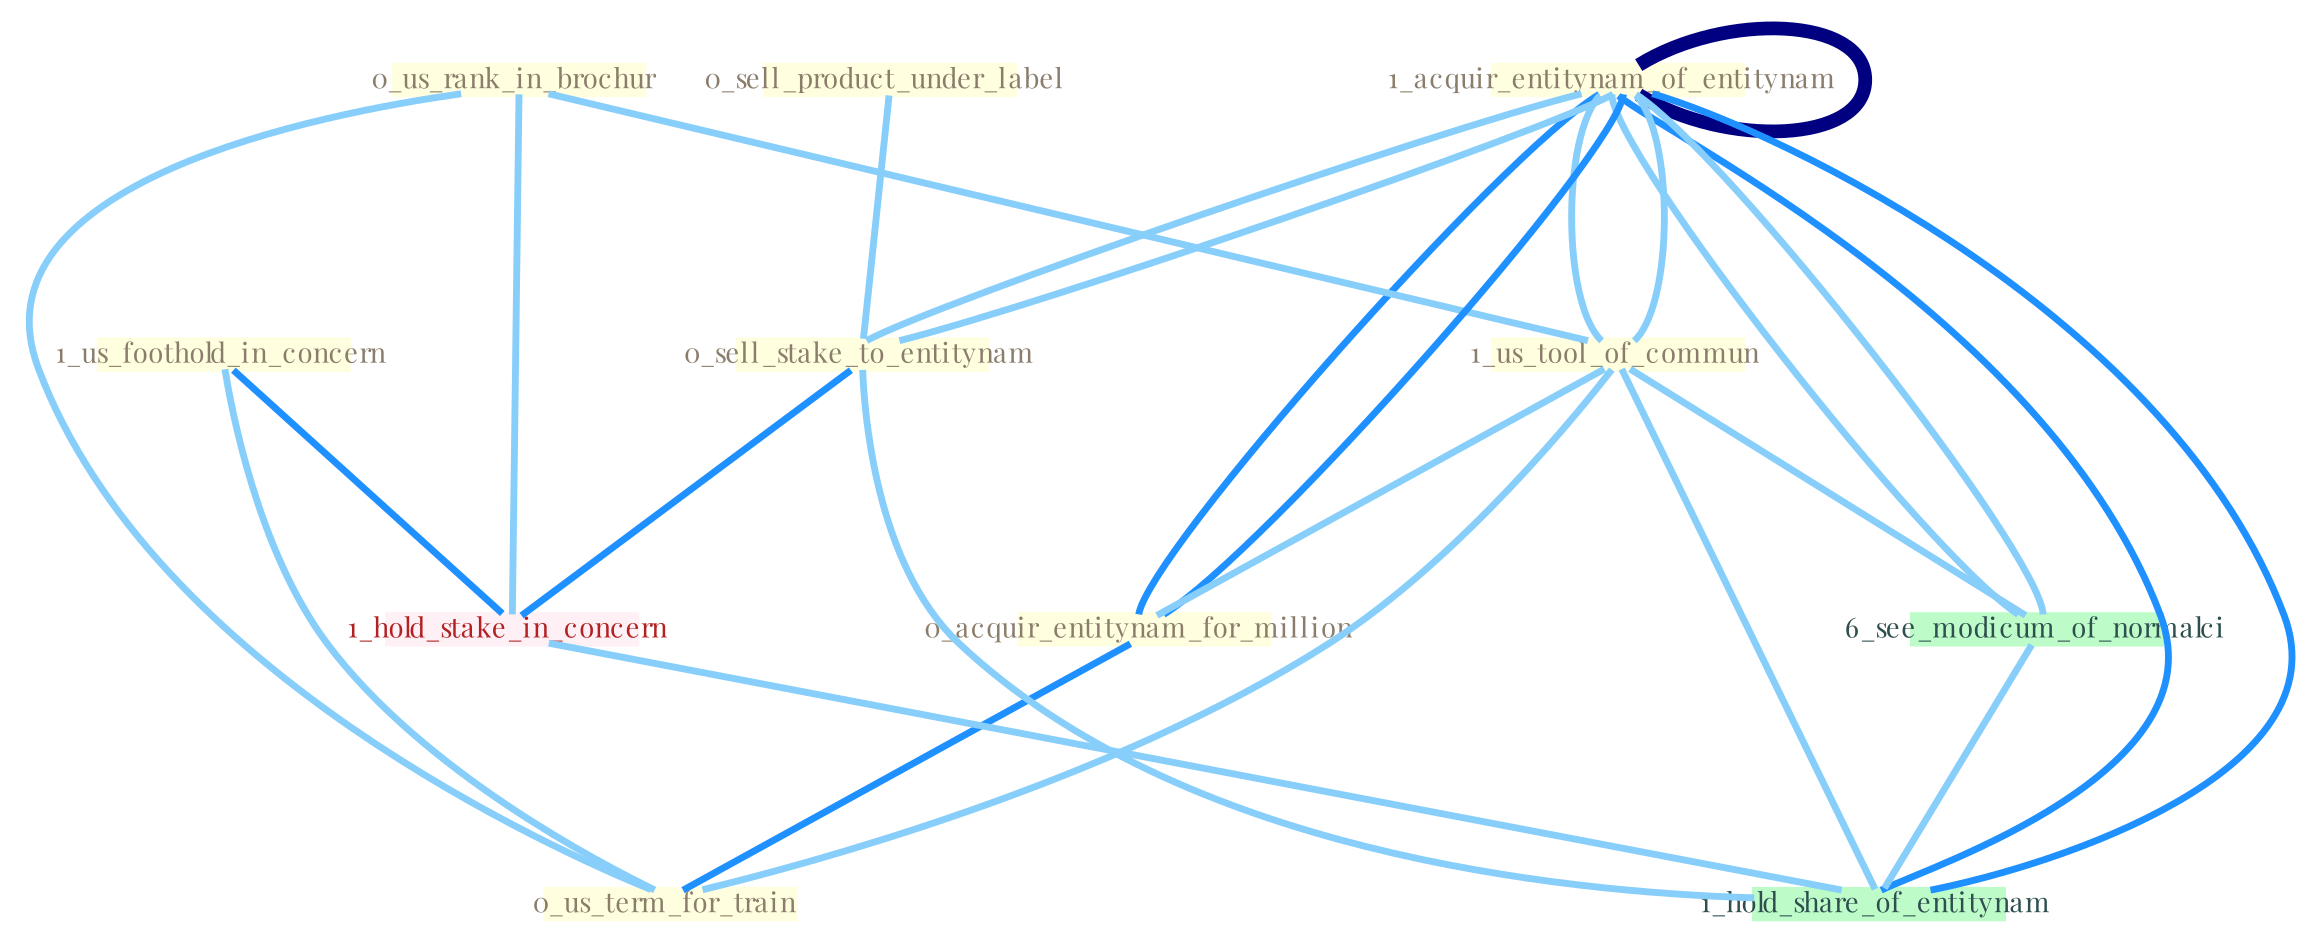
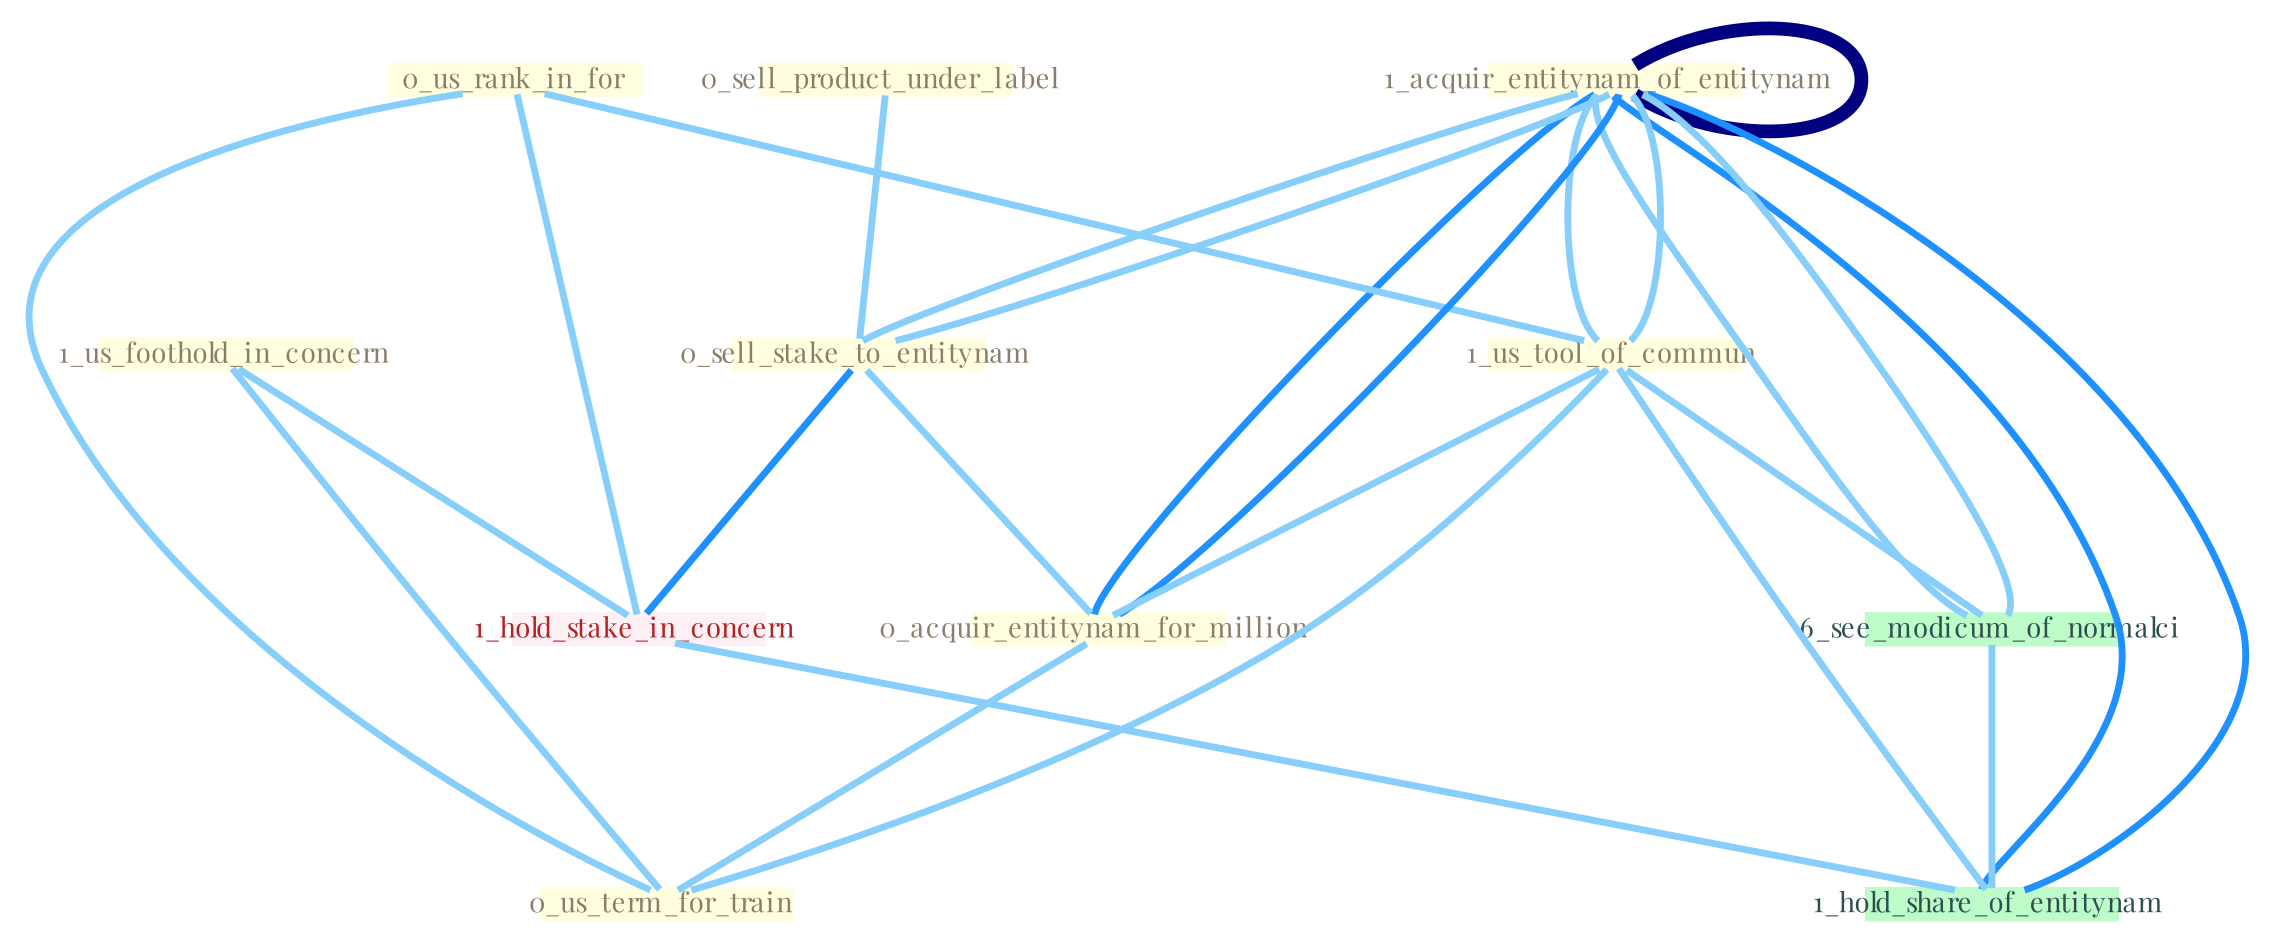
(519, 80) -> (515, 80)
(368, 492) -> (433, 492)
(907, 767) -> (882, 767)
(1329, 836) -> (979, 492)
